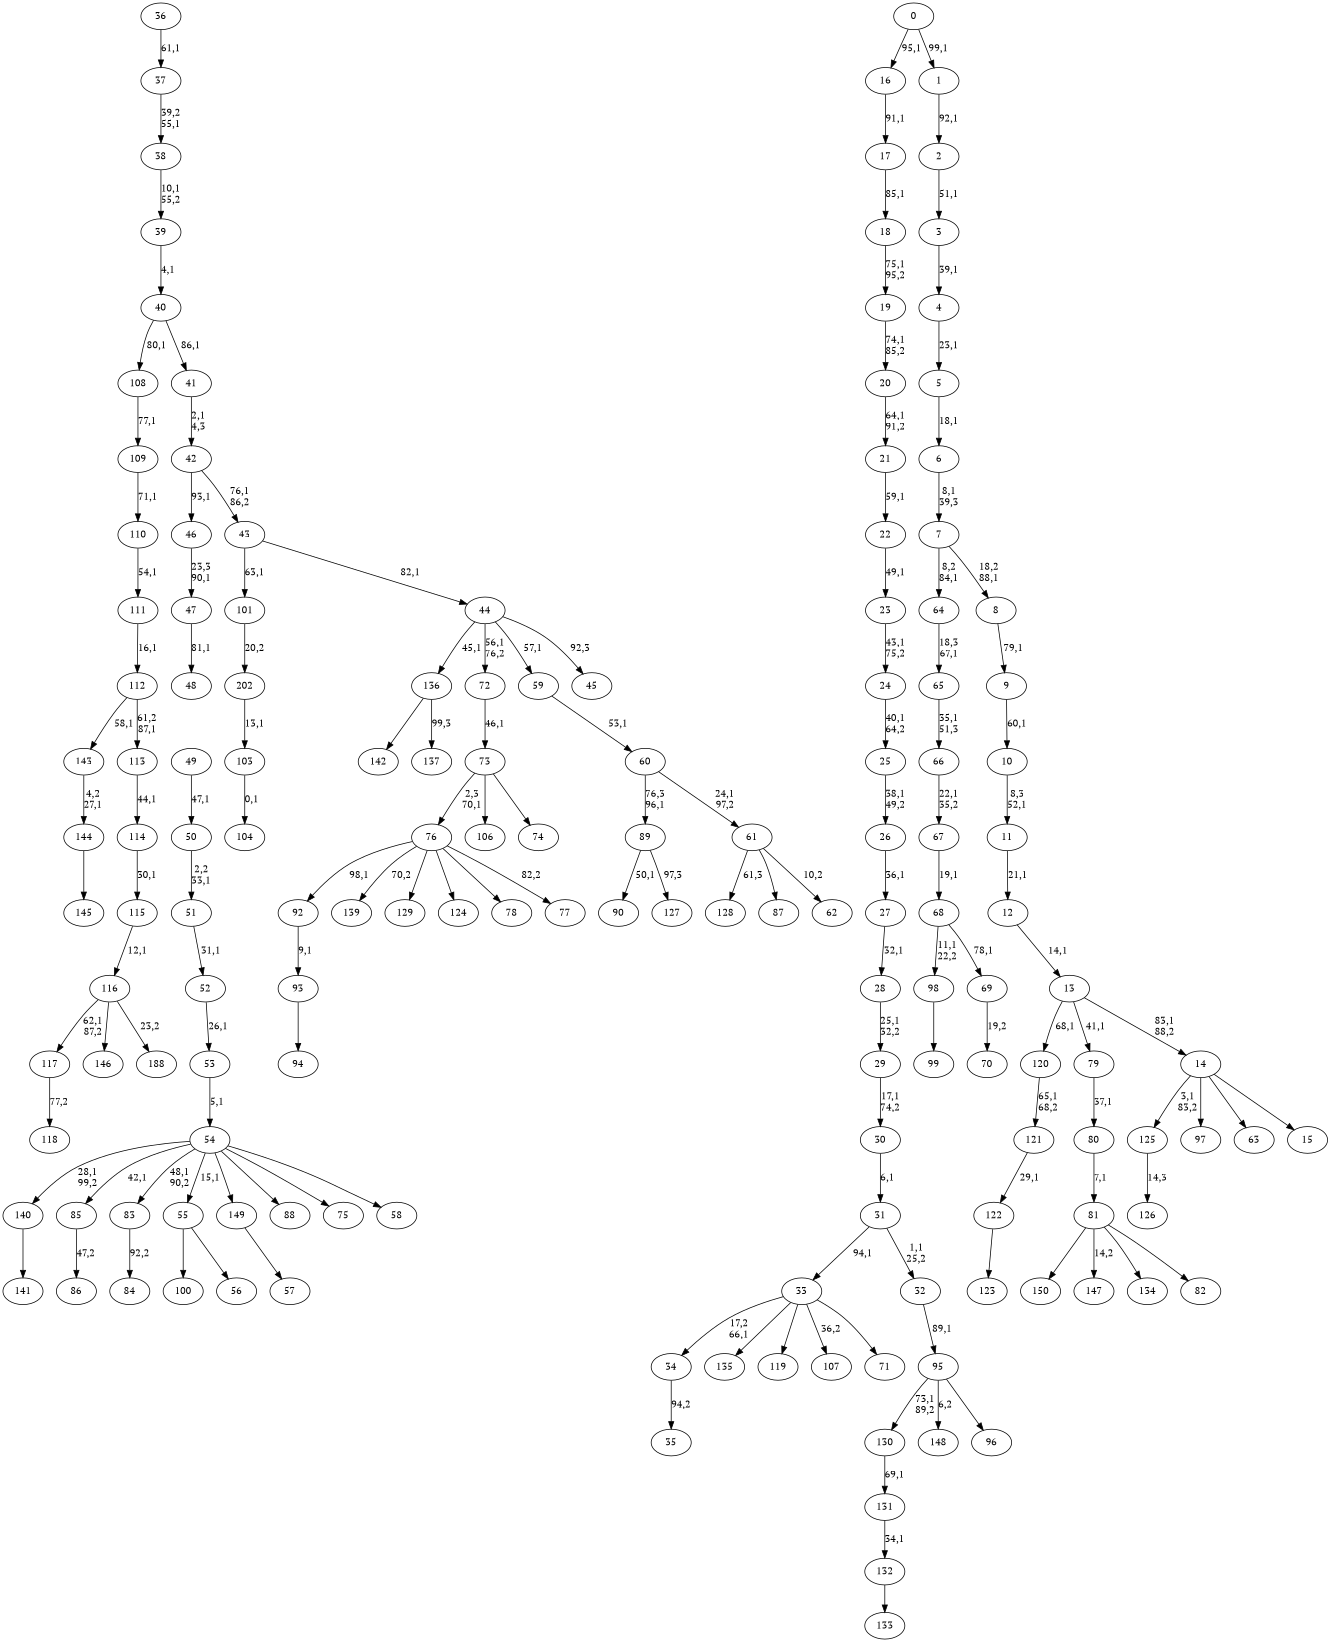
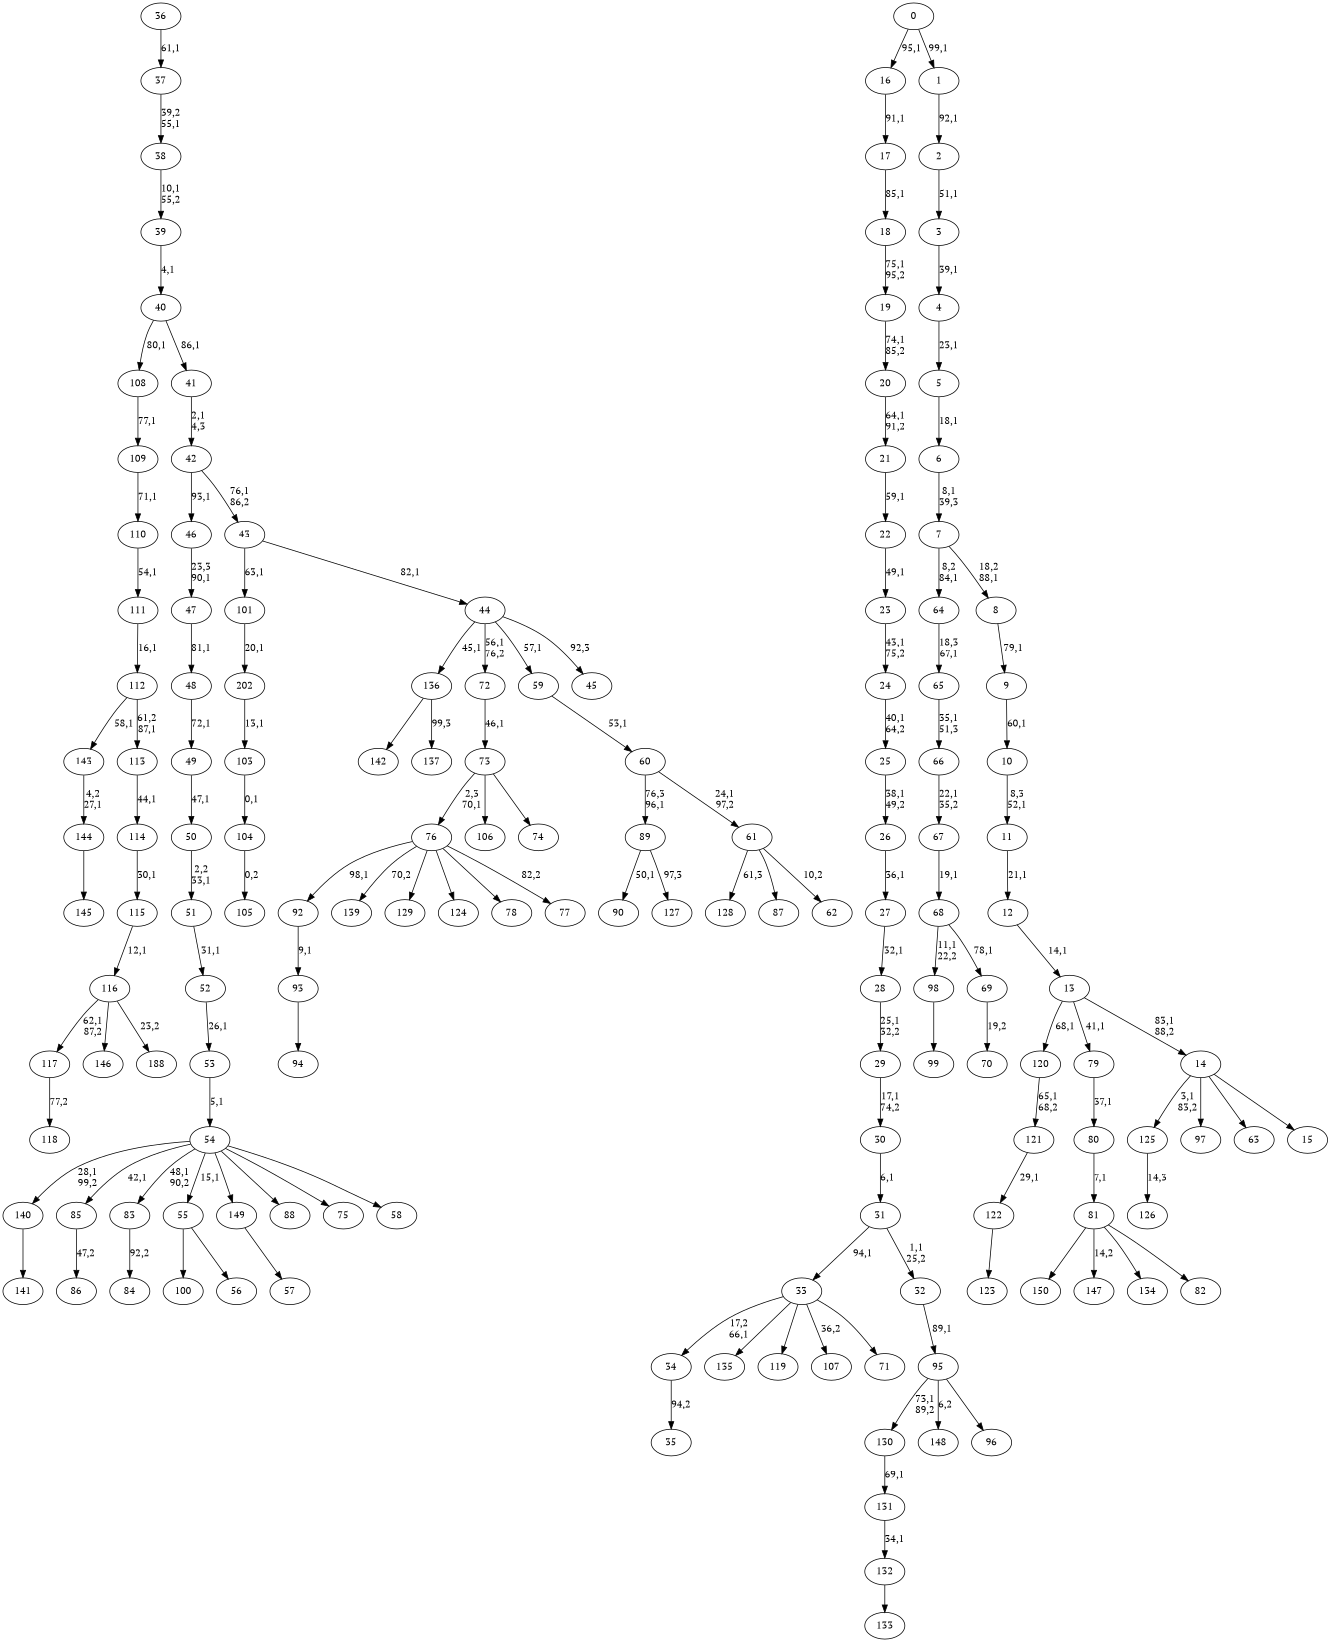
(255, 648) -> (255, 648)
none -> (191, 720)
none -> (245, 913)
